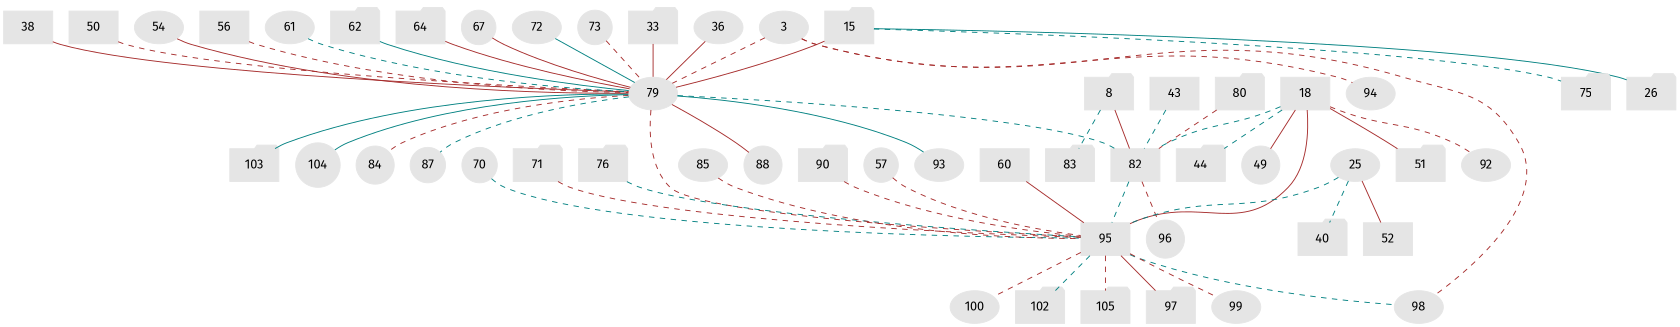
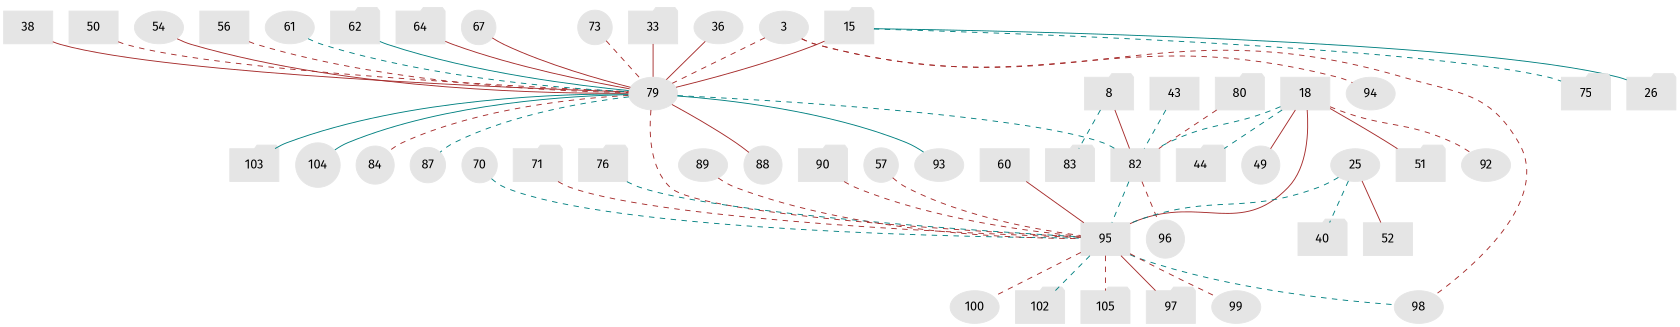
(537, 27) -> none
(703, 165) -> (703, 165)
